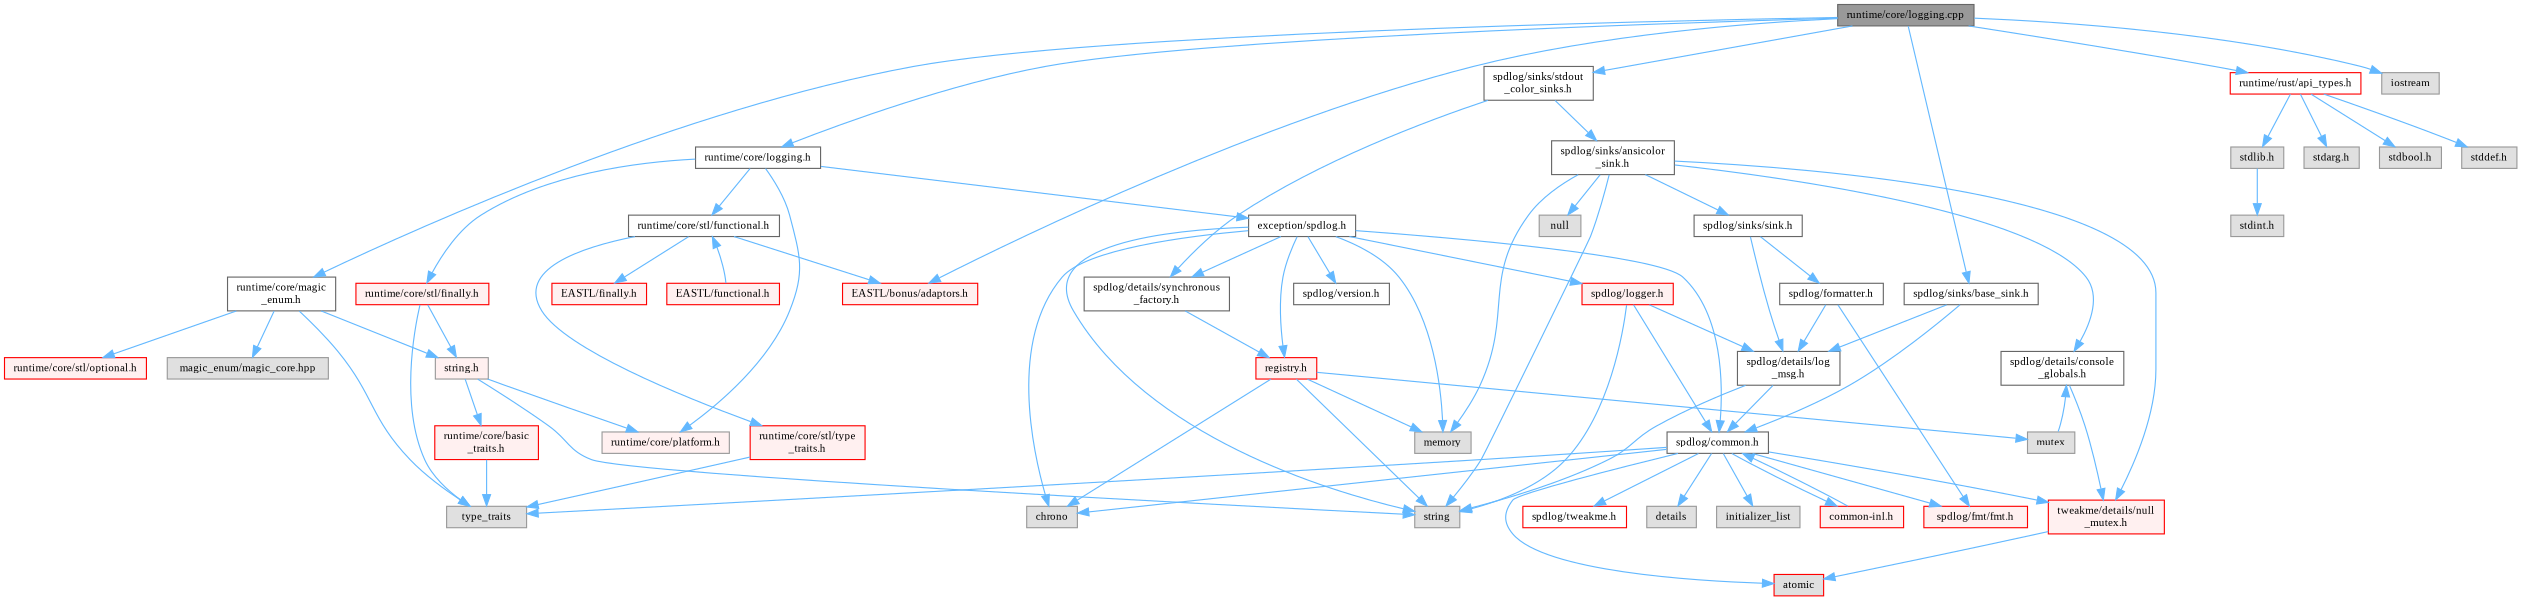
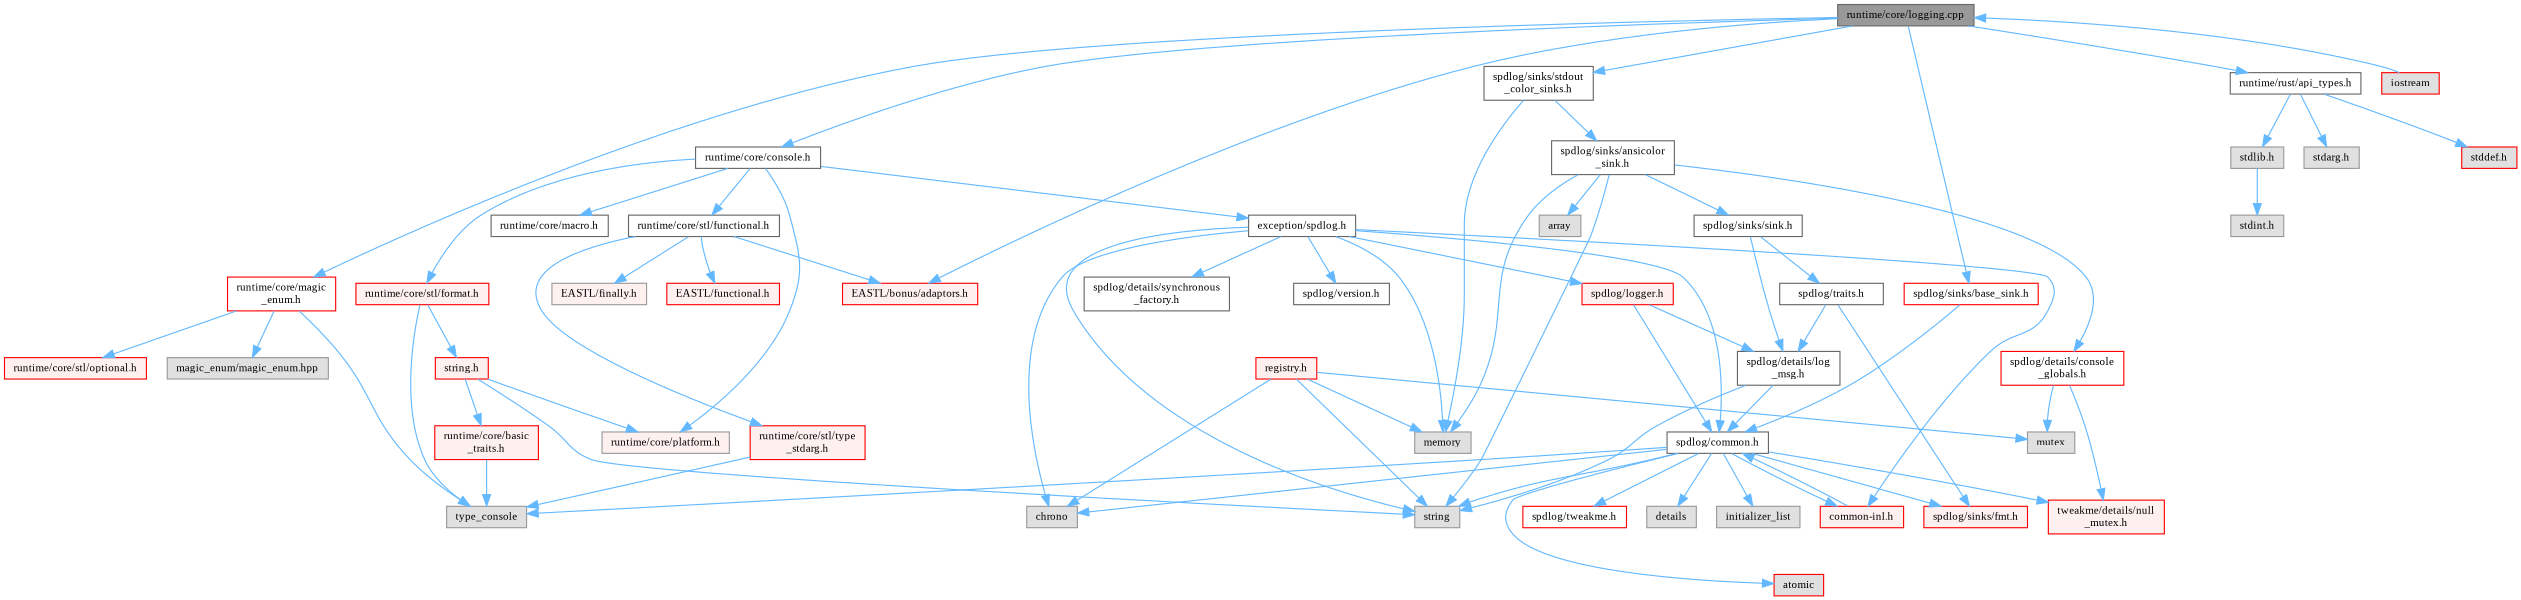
(2174, 34) -> (2194, 34)
(2296, 83) -> (2296, 83)
(2410, 83) -> (2410, 83)
(758, 158) -> (758, 158)
(2410, 158) -> none
(2489, 158) -> (2489, 158)
(1323, 167) -> (1464, 270)
(2032, 208) -> none
none -> (550, 226)
(1560, 226) -> (1560, 226)
(723, 265) -> (705, 255)
(1281, 290) -> (1849, 257)
(282, 294) -> (282, 294)
(422, 294) -> (422, 294)
(599, 294) -> (599, 294)
(1832, 294) -> (1832, 294)
(1971, 294) -> (1971, 294)
(1893, 326) -> none
(374, 332) -> none
(1222, 332) -> none
(248, 368) -> (248, 368)
(462, 368) -> (462, 368)
(2062, 368) -> (2062, 368)
(2063, 414) -> (2050, 403)
(1584, 435) -> (1573, 476)
(808, 443) -> (808, 443)
(487, 517) -> (487, 517)
(1976, 517) -> (1976, 517)
(1942, 555) -> none
